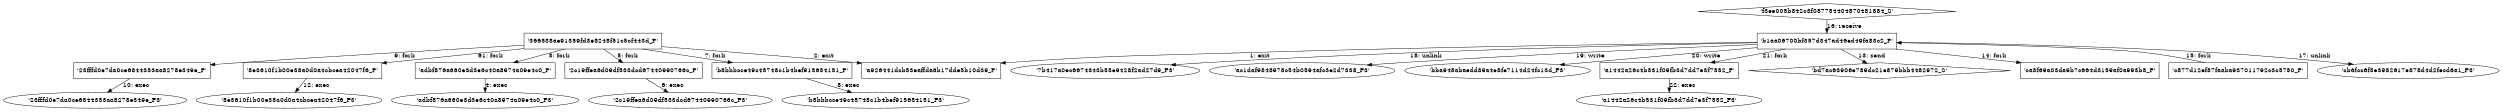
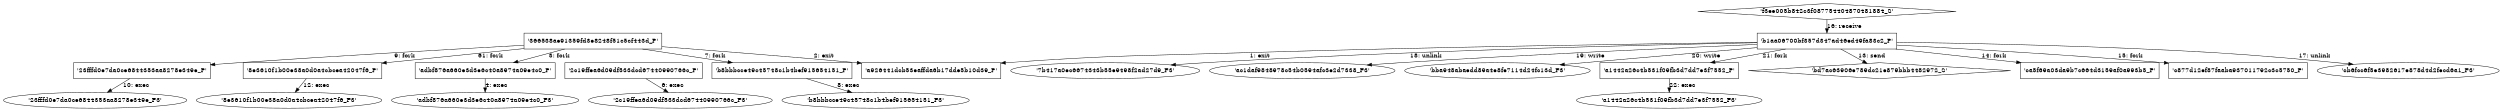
(2130, 51) -> (2031, 53)
(611, 55) -> none
(1105, 71) -> (1105, 71)
